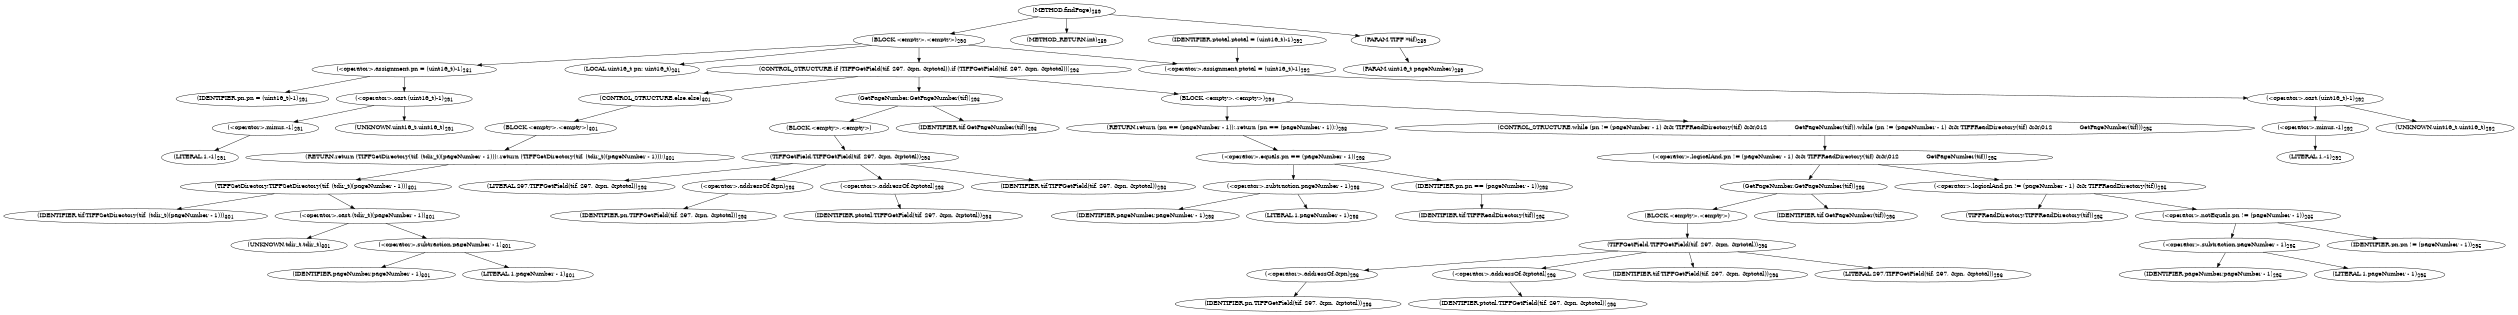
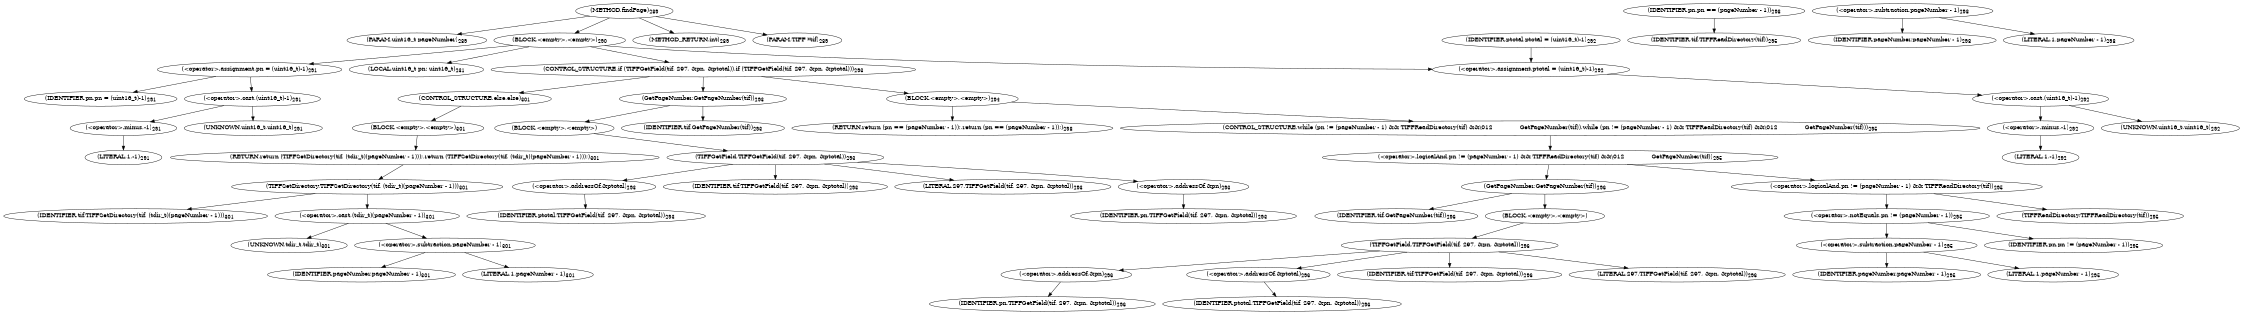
(1403, 53) -> (526, 25)
(467, 69) -> (313, 69)
(1293, 157) -> none
(2309, 215) -> (1958, 215)
